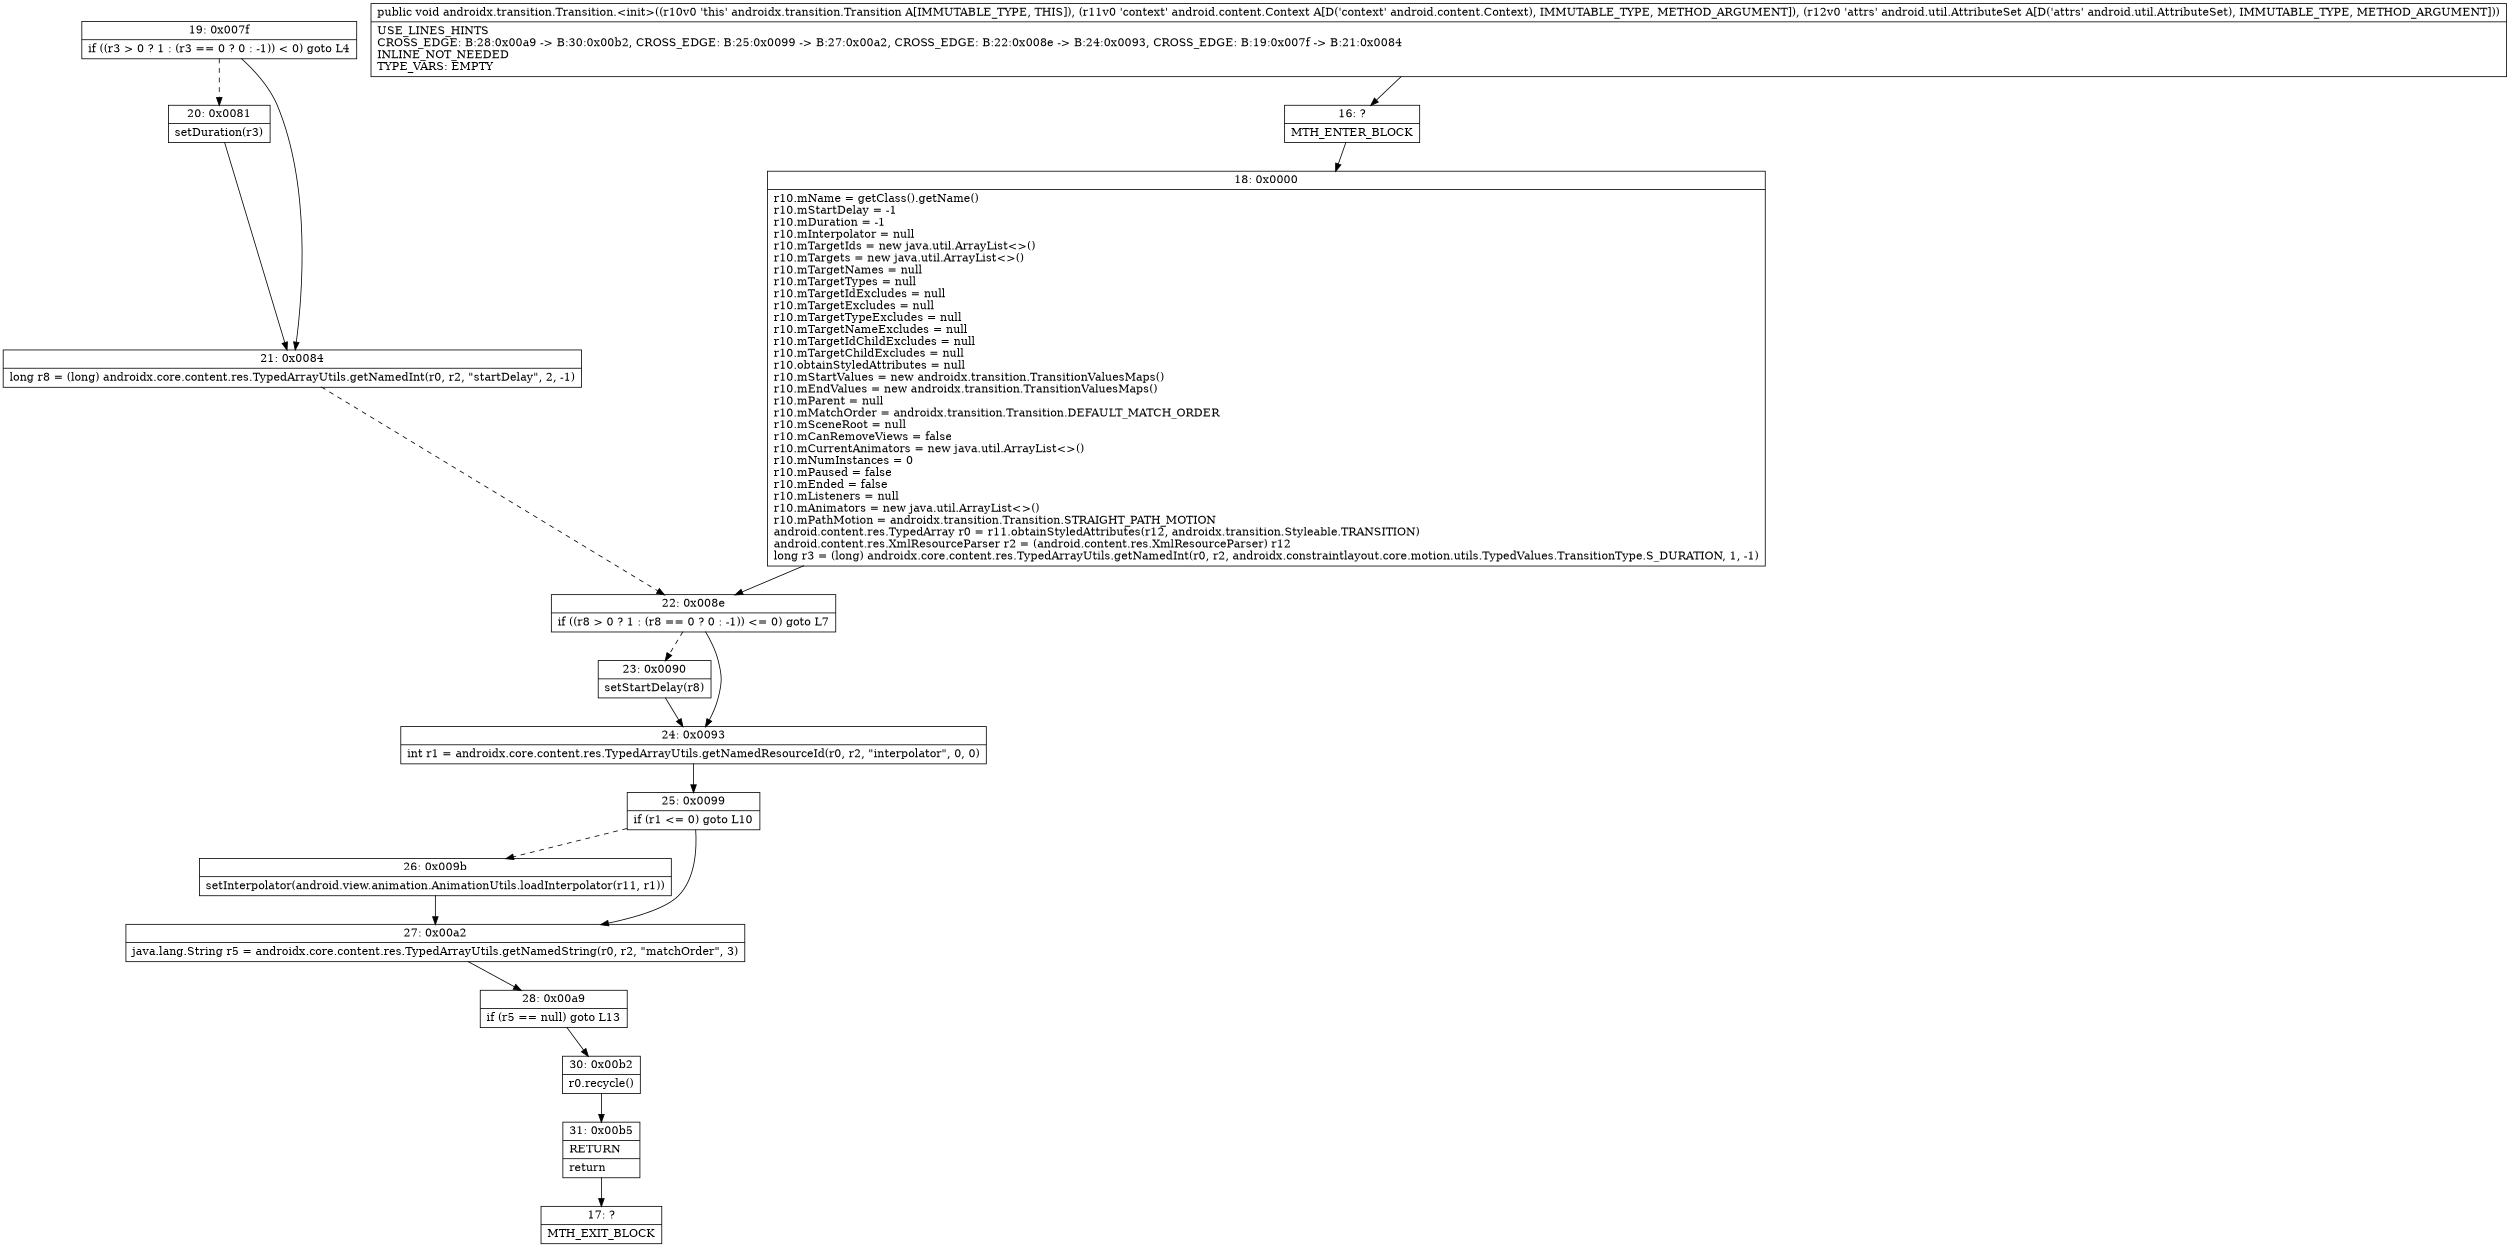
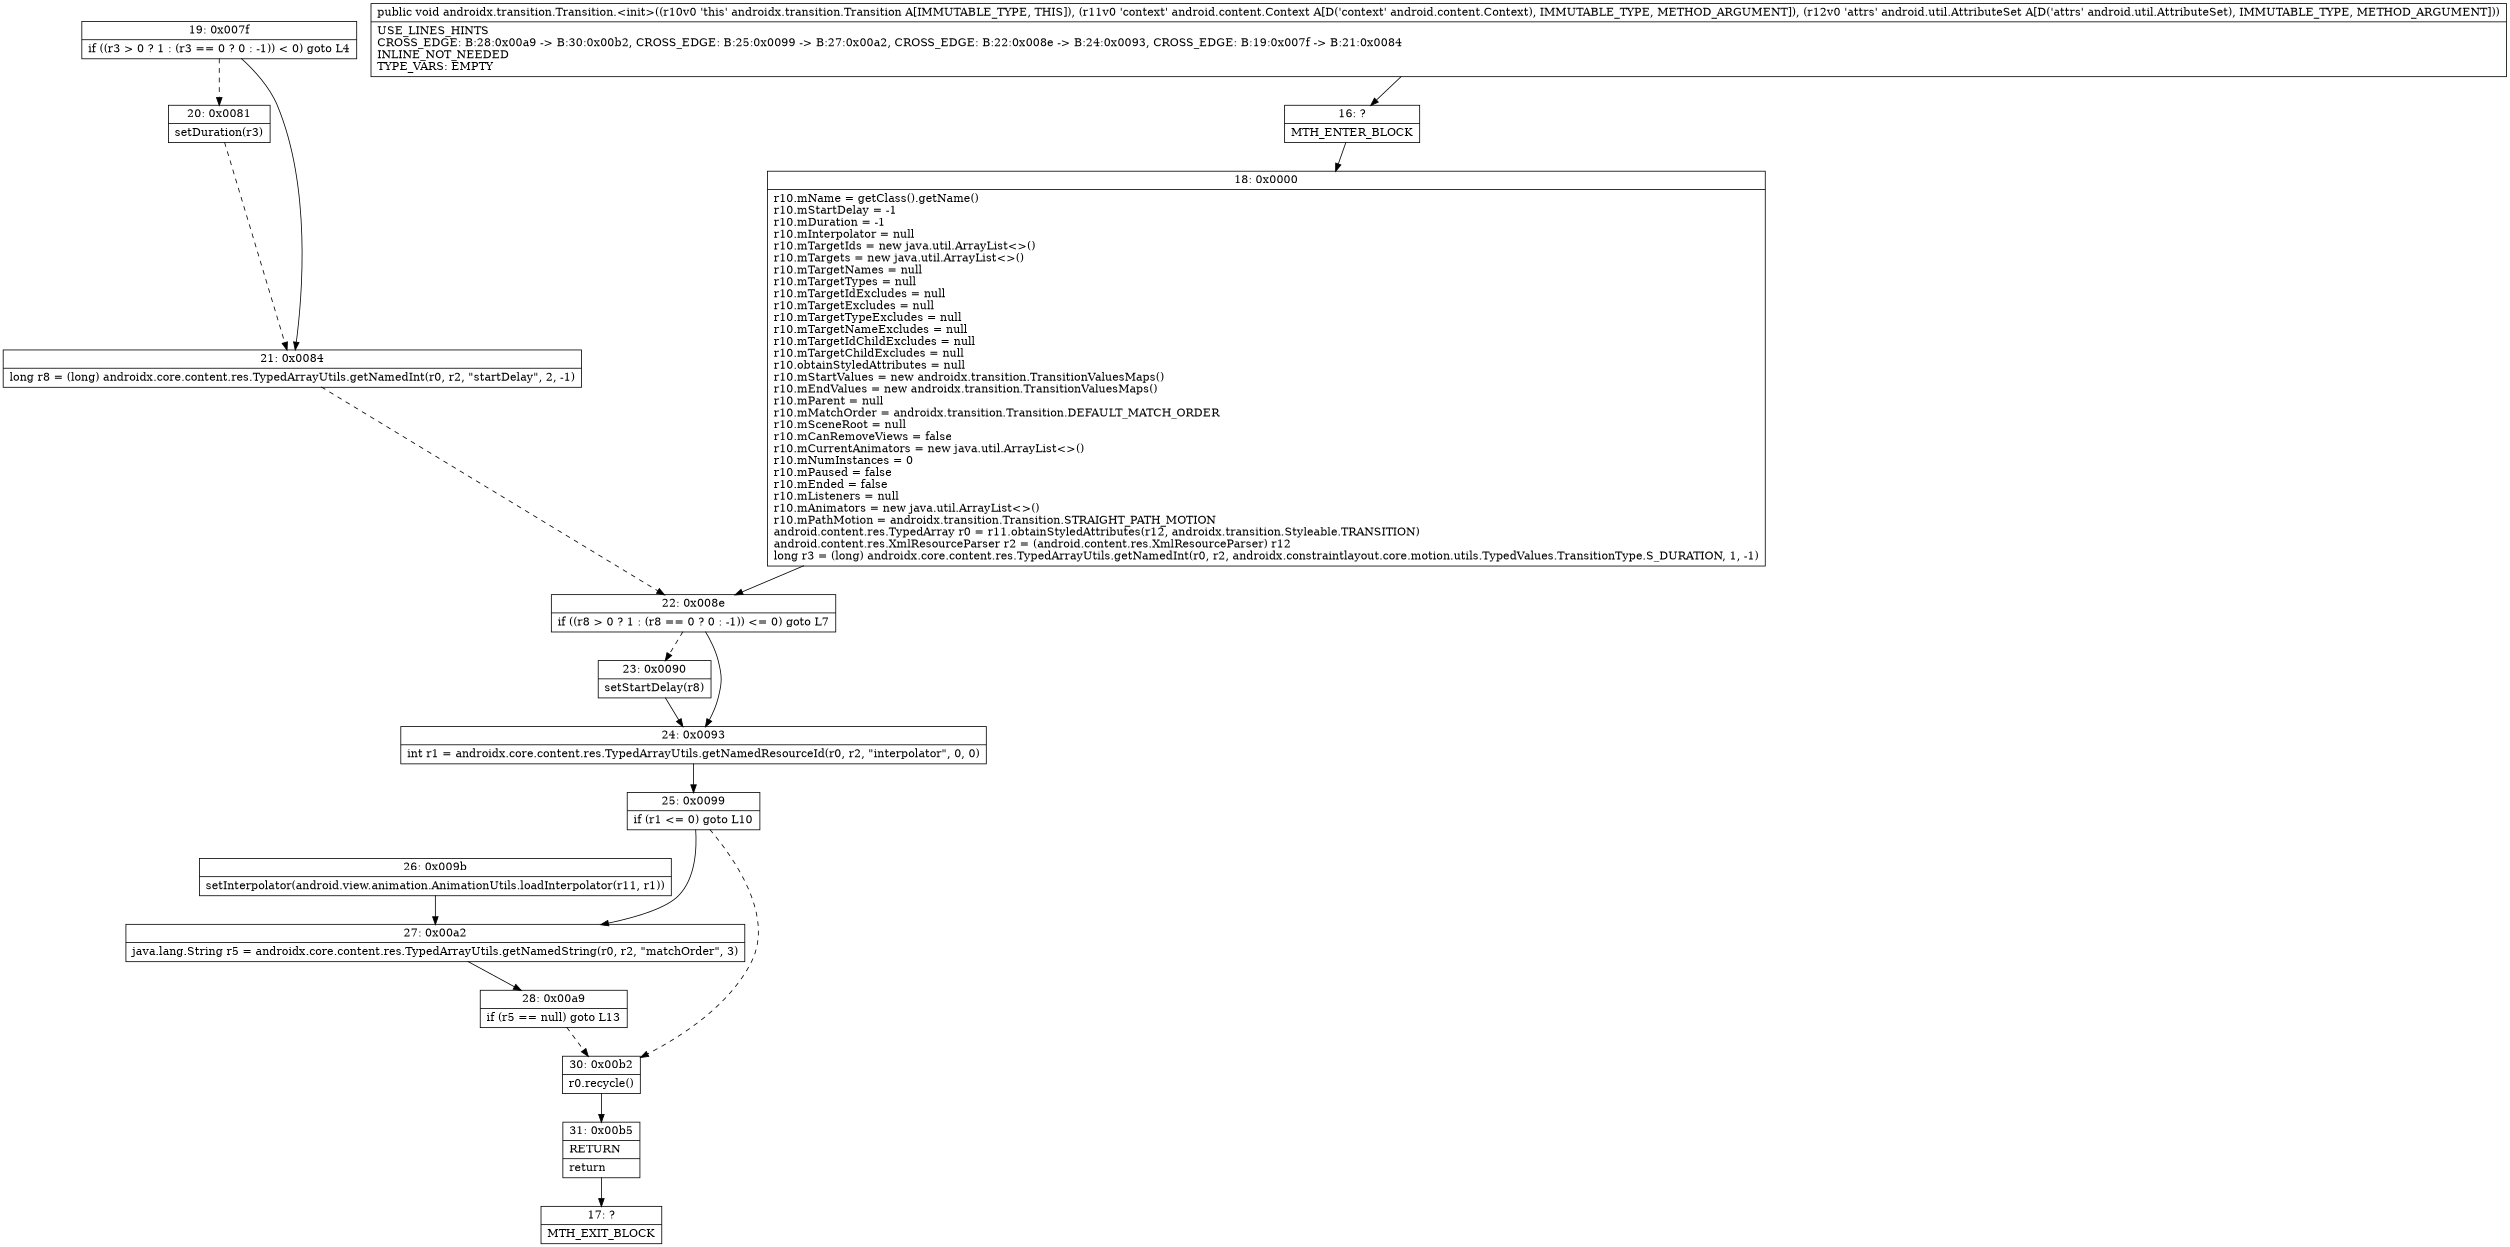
(255, 242) -> (255, 242)
(570, 843) -> (752, 959)
(575, 1039) -> (575, 1039)
